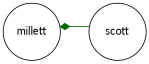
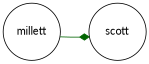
(79, 26) -> (70, 37)
